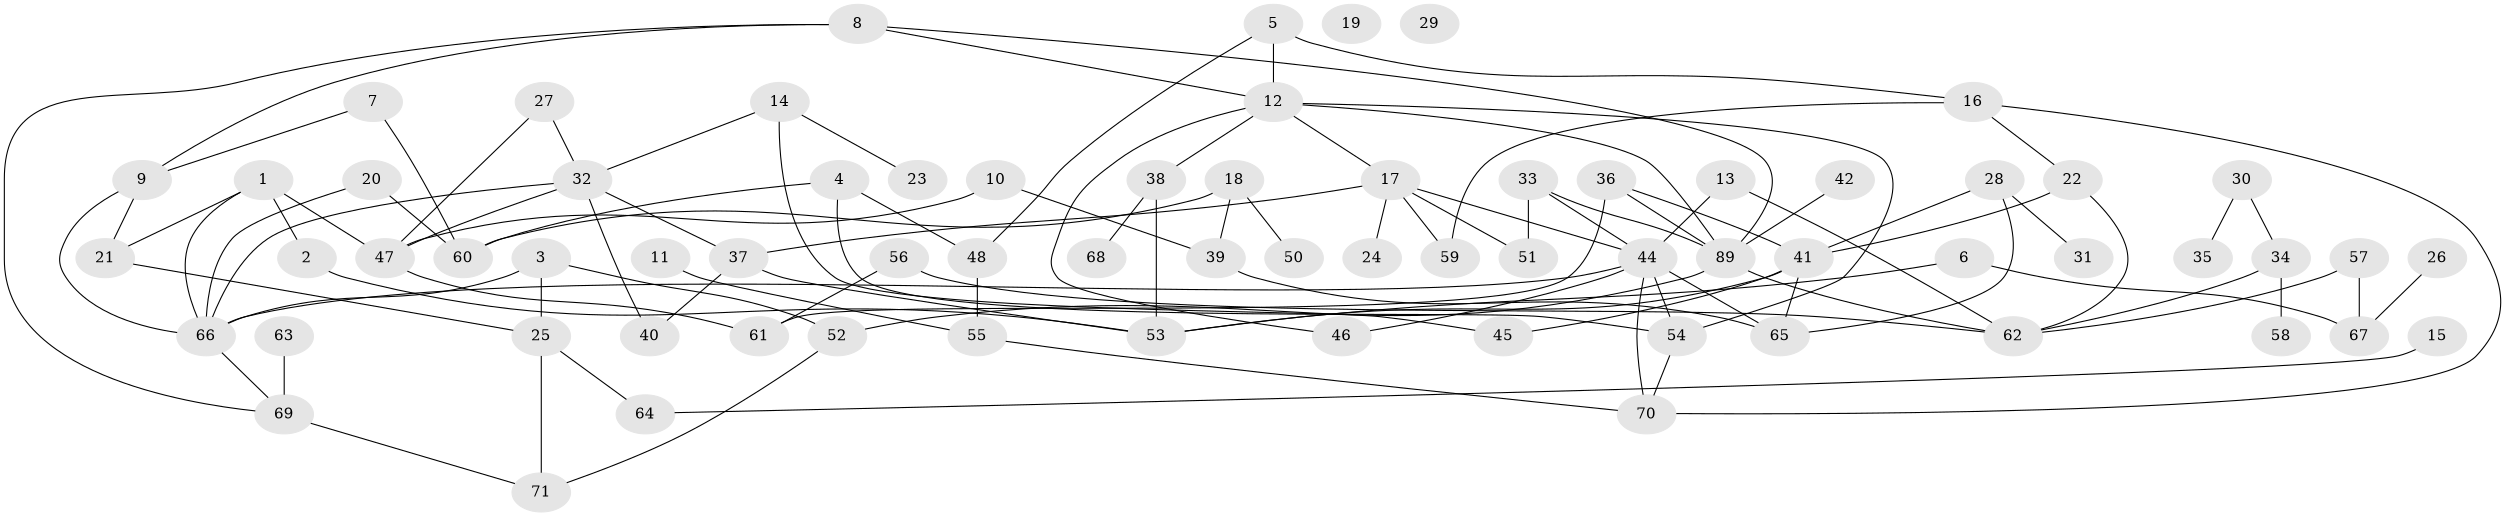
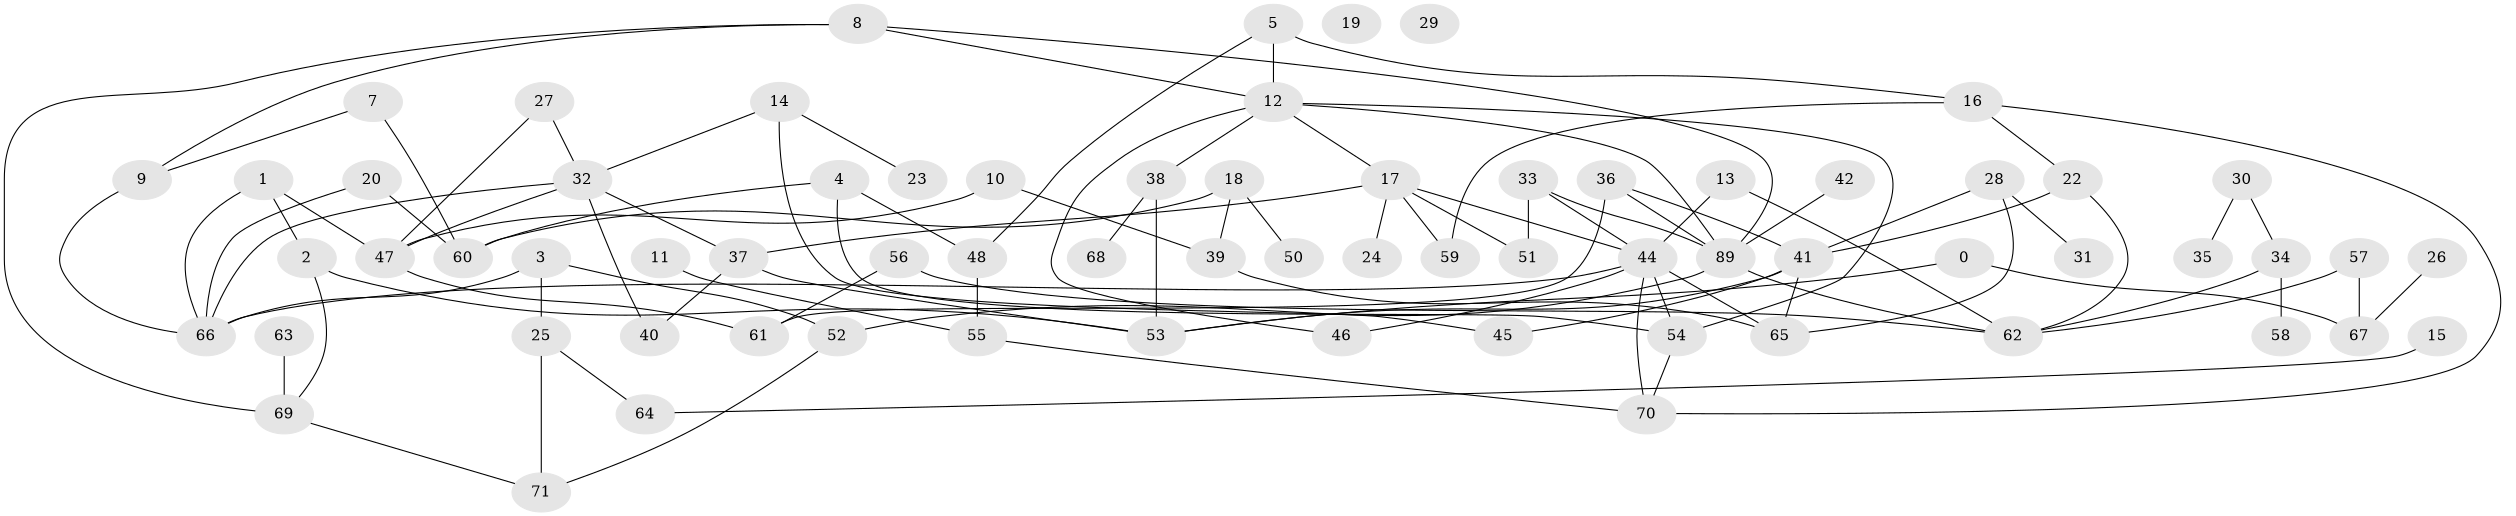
(105, 258) -> none
(1964, 258) -> (1964, 258)
(245, 375) -> (326, 340)
